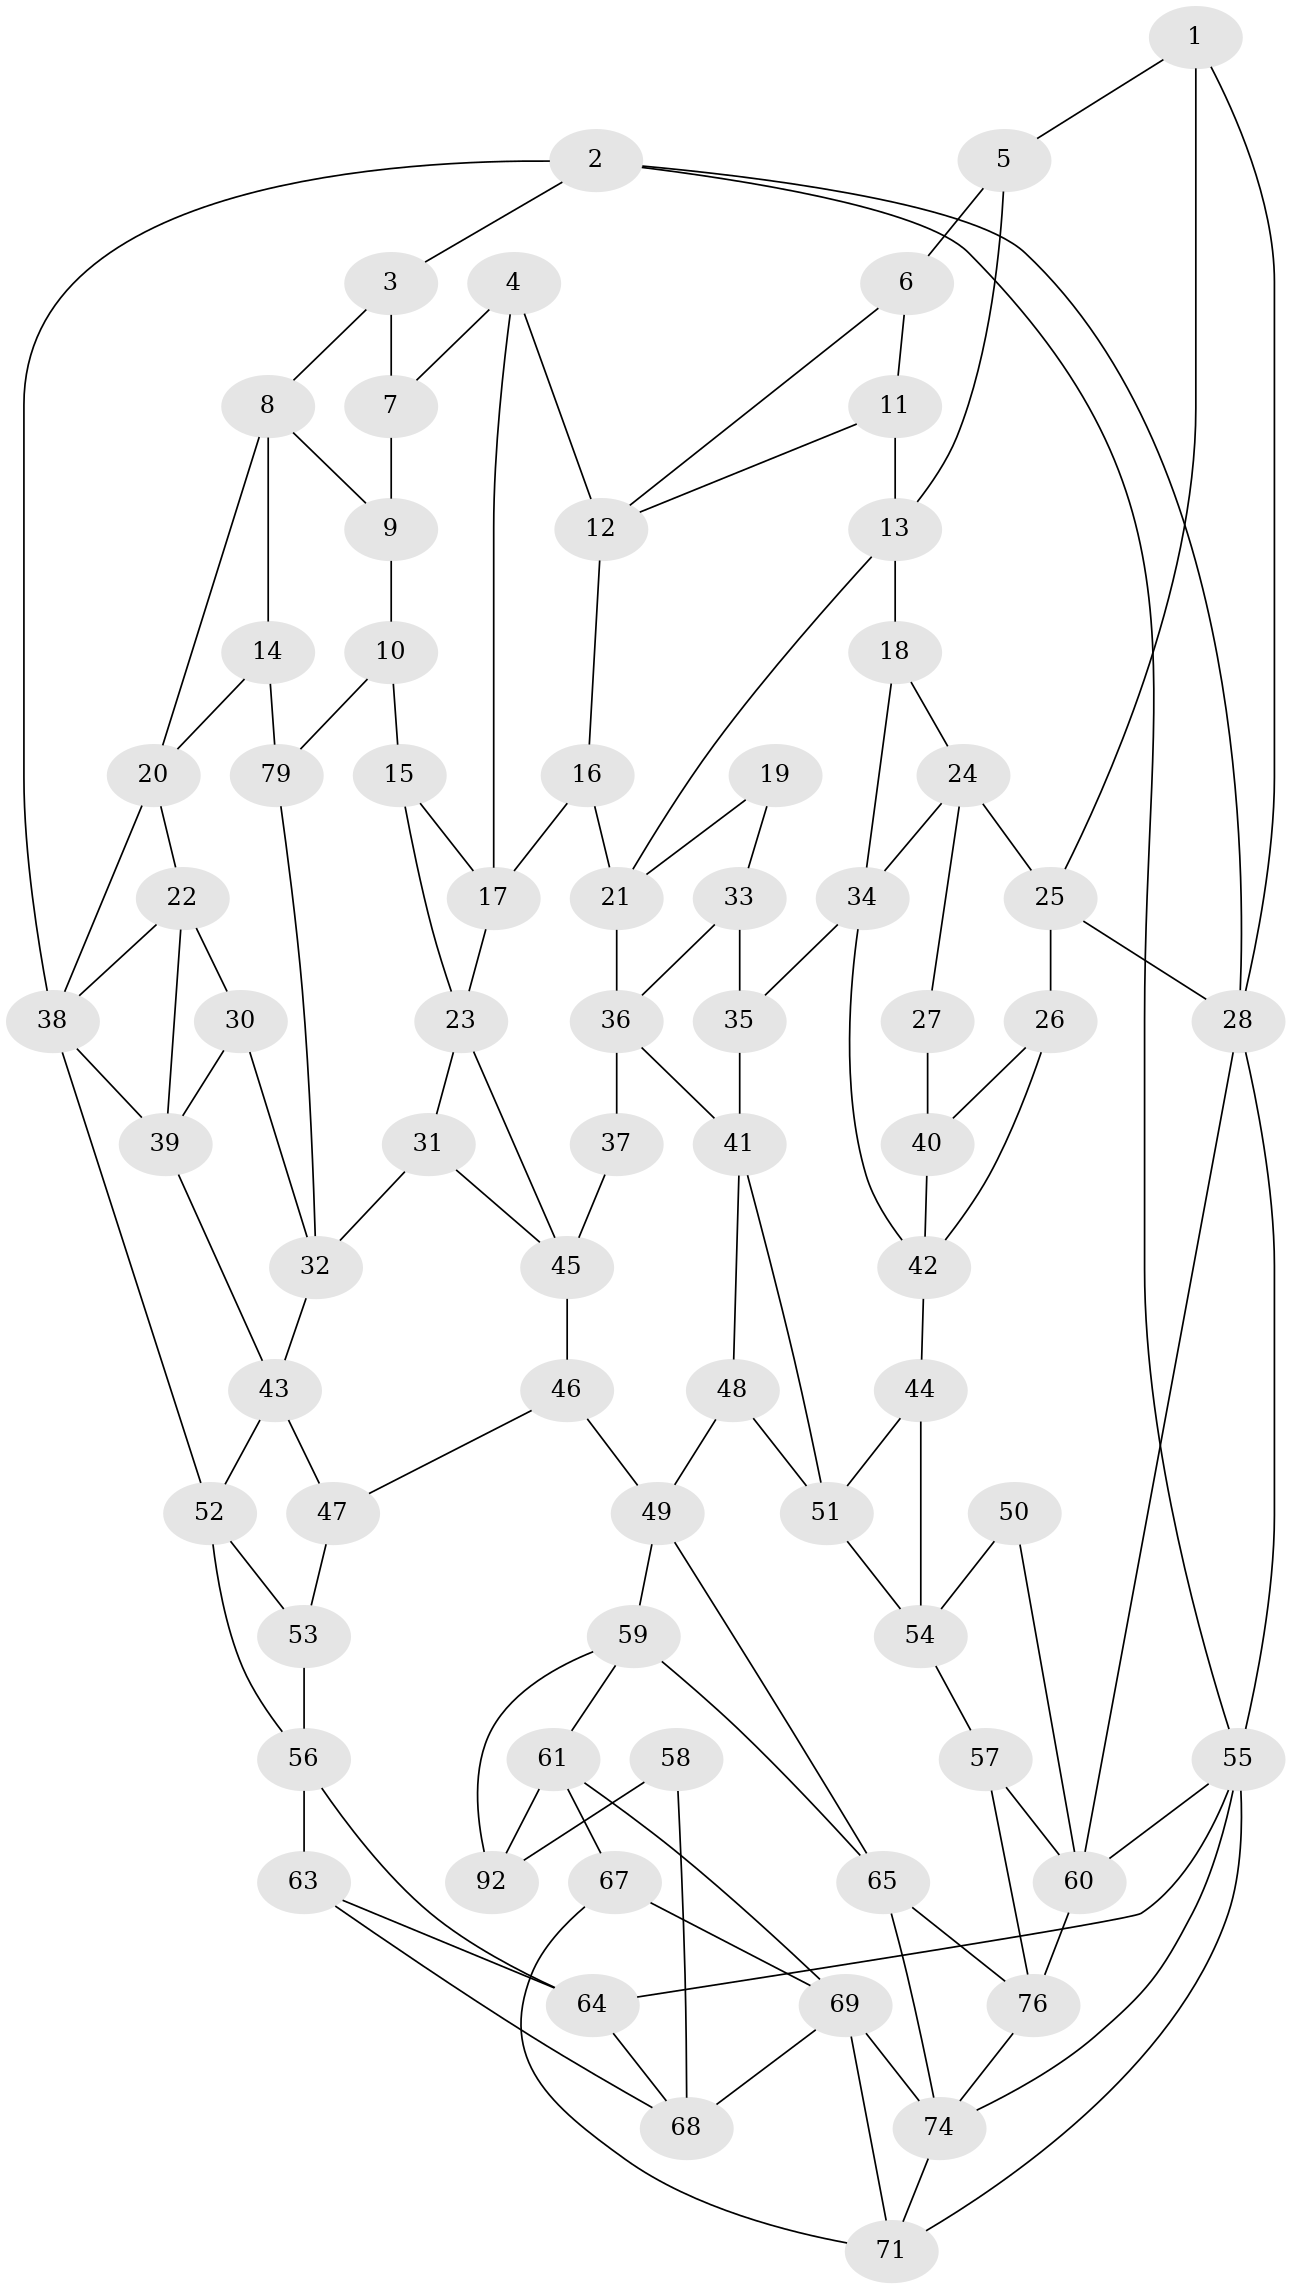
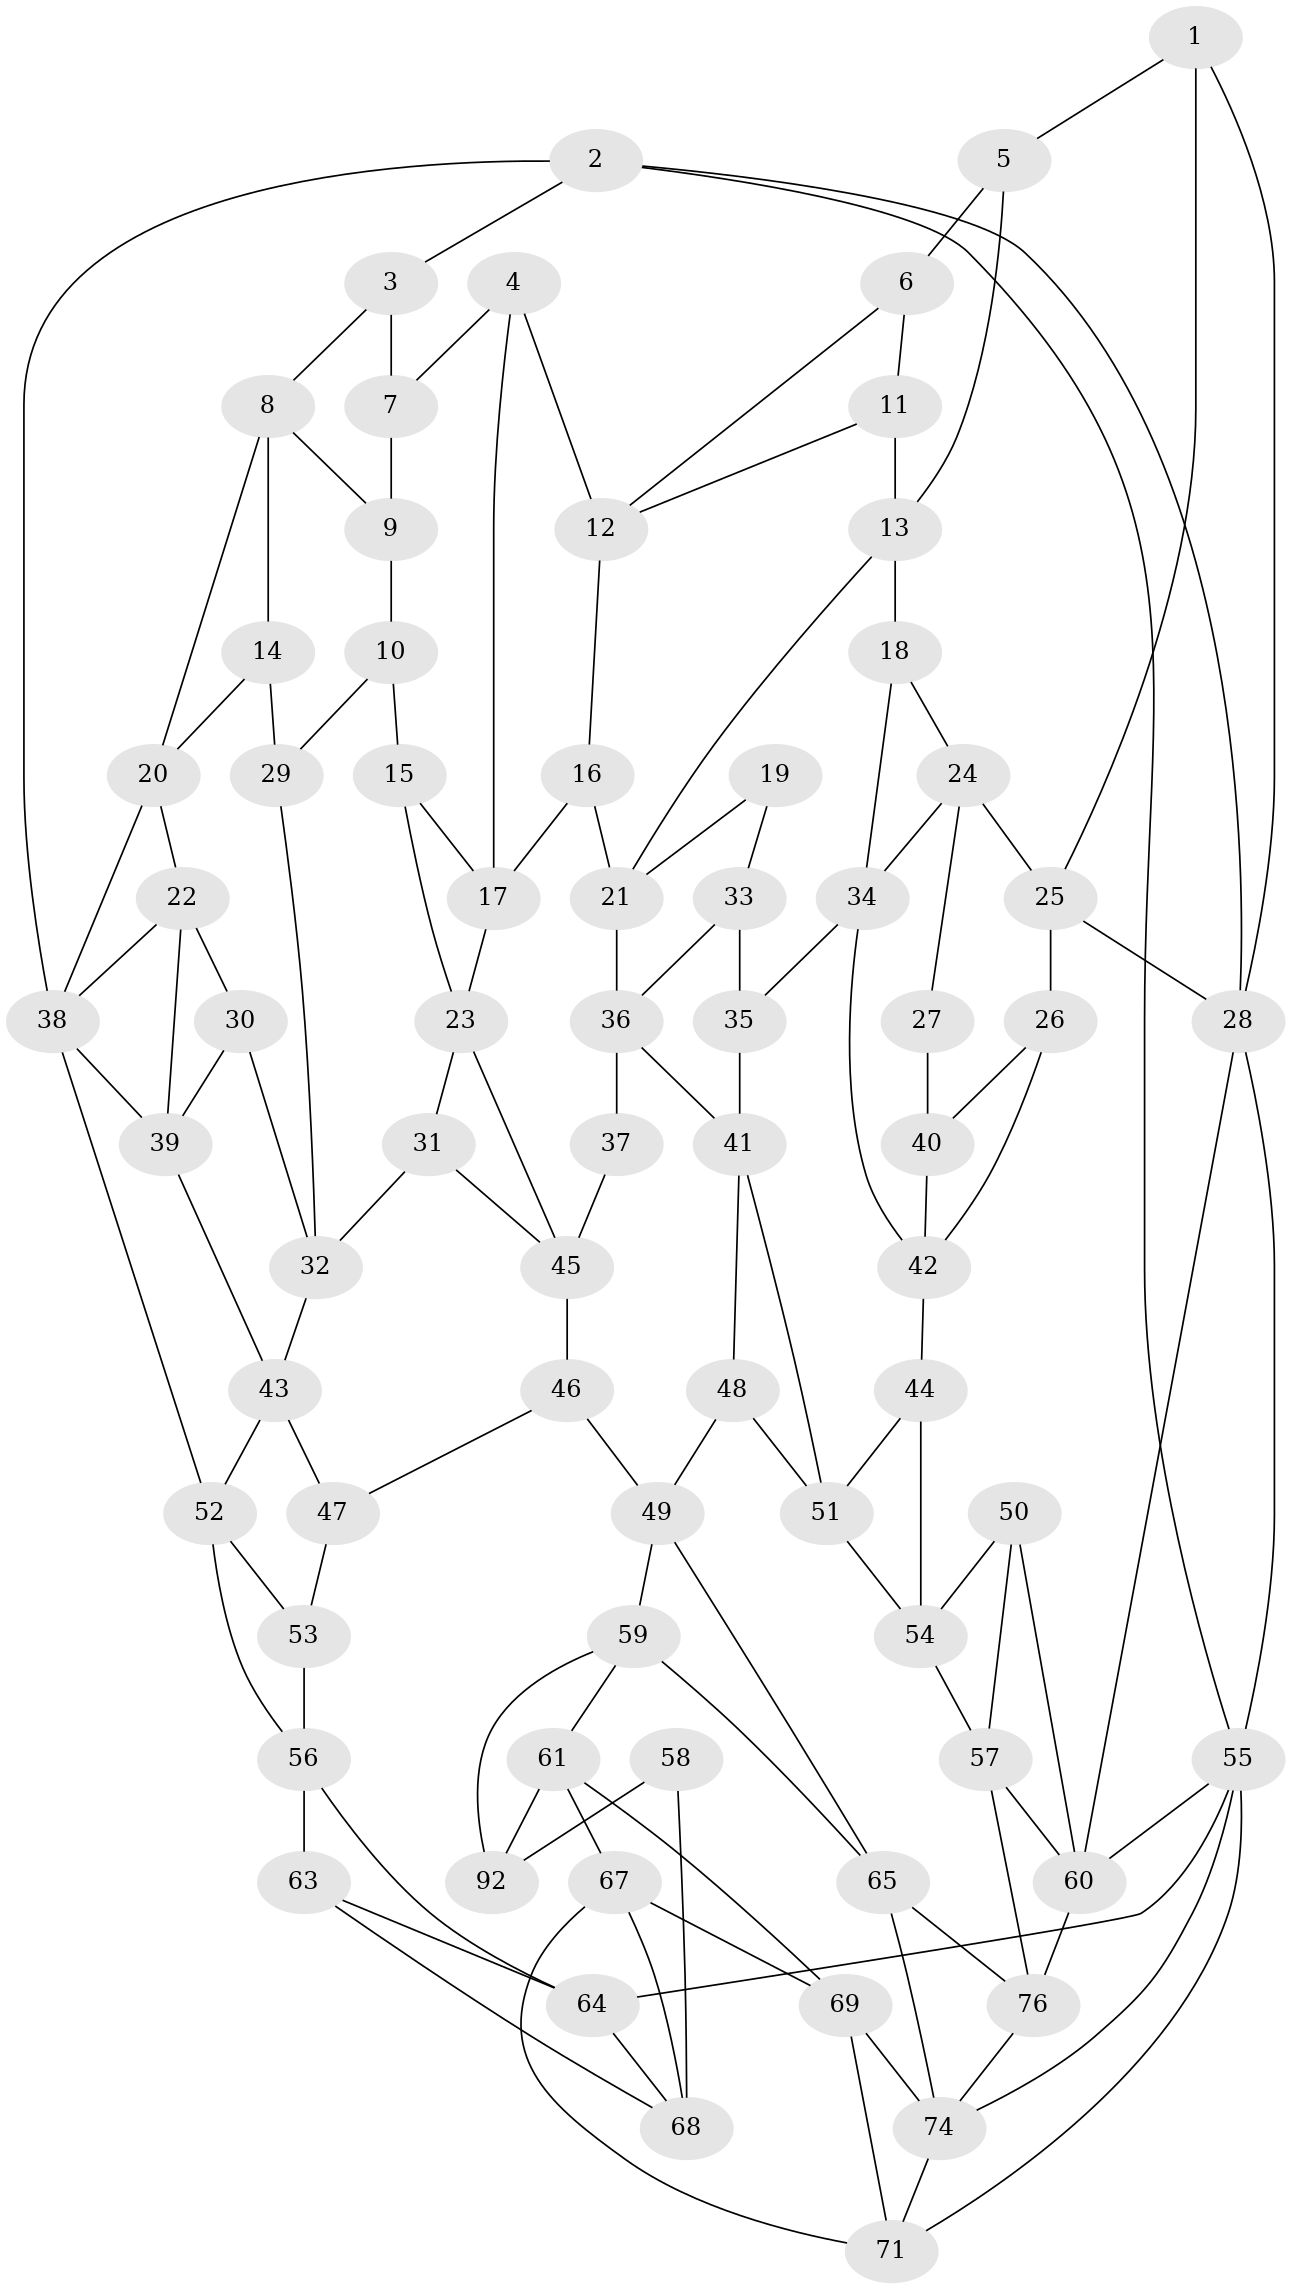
(277, 776) -> (277, 776)
none -> (1000, 1637)
(766, 2067) -> (664, 2008)
